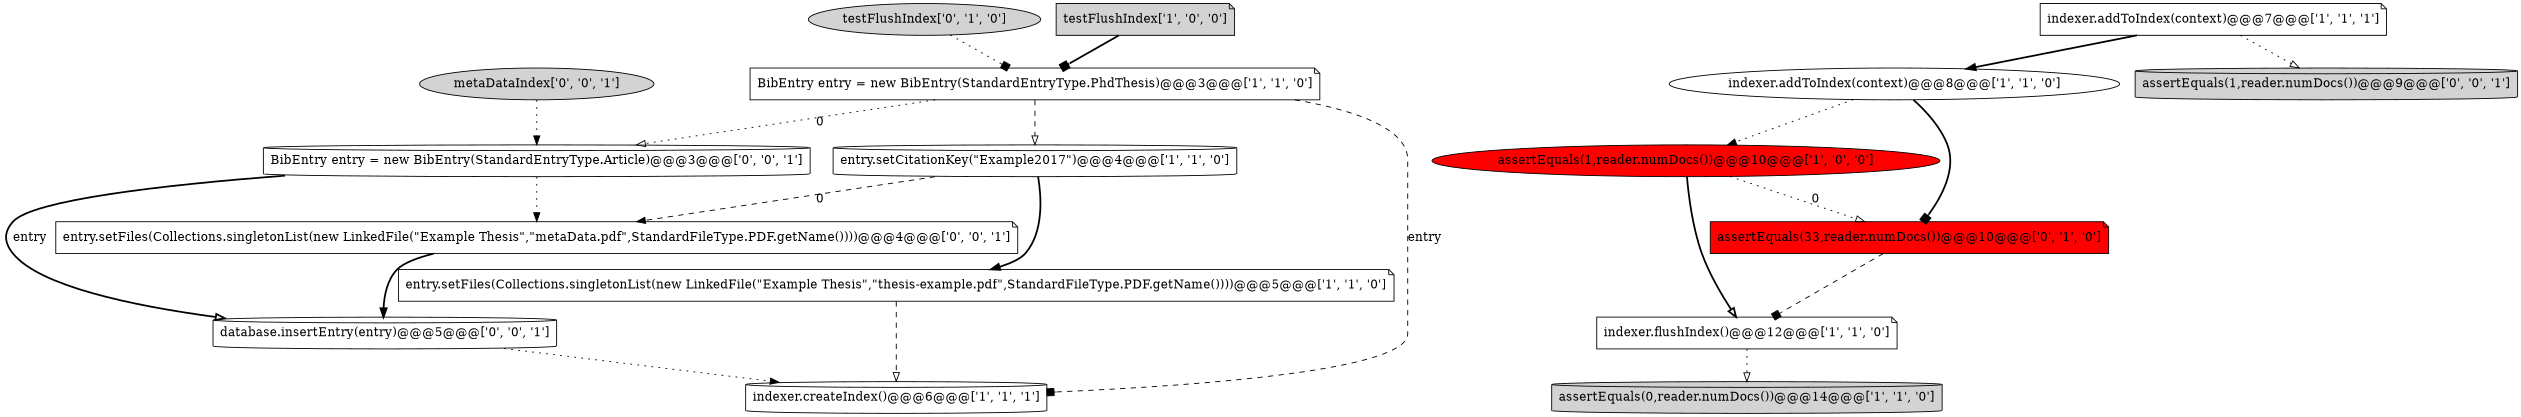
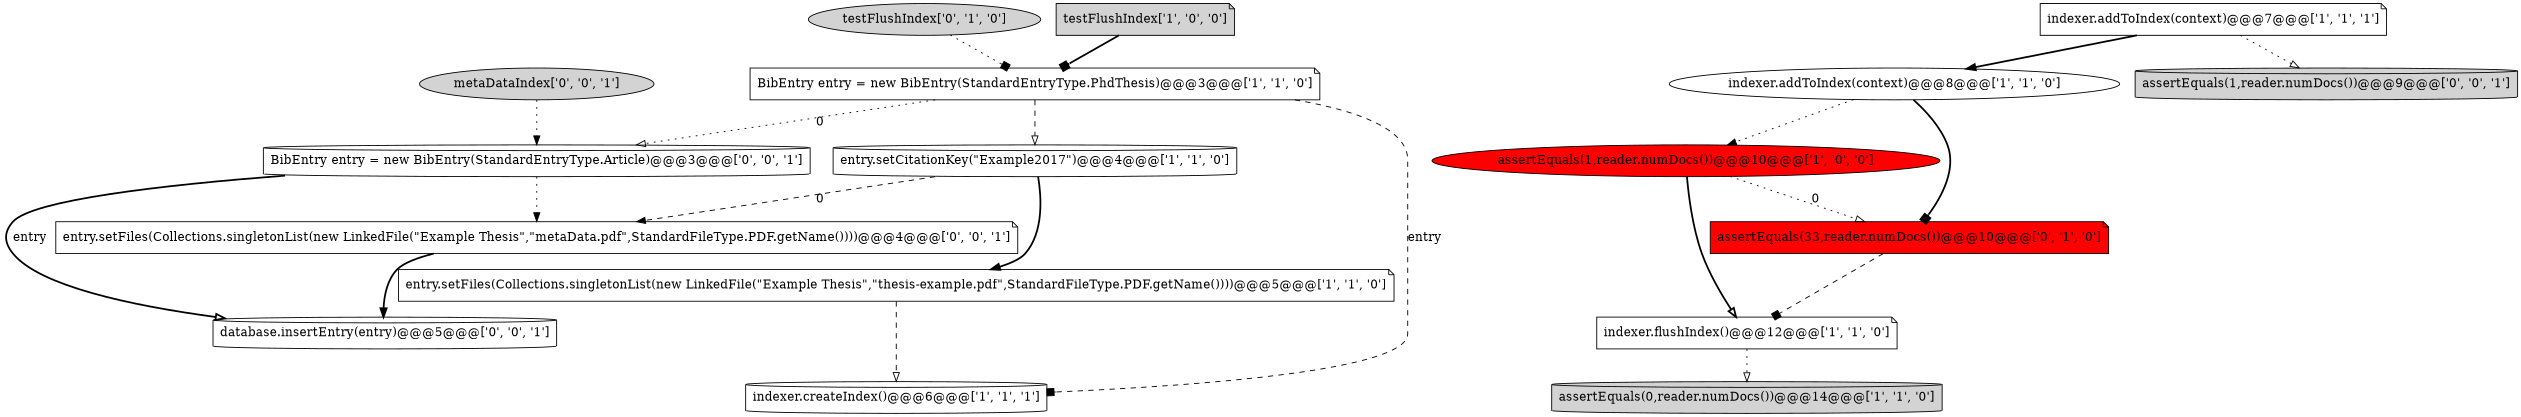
(637, 365) -> none
